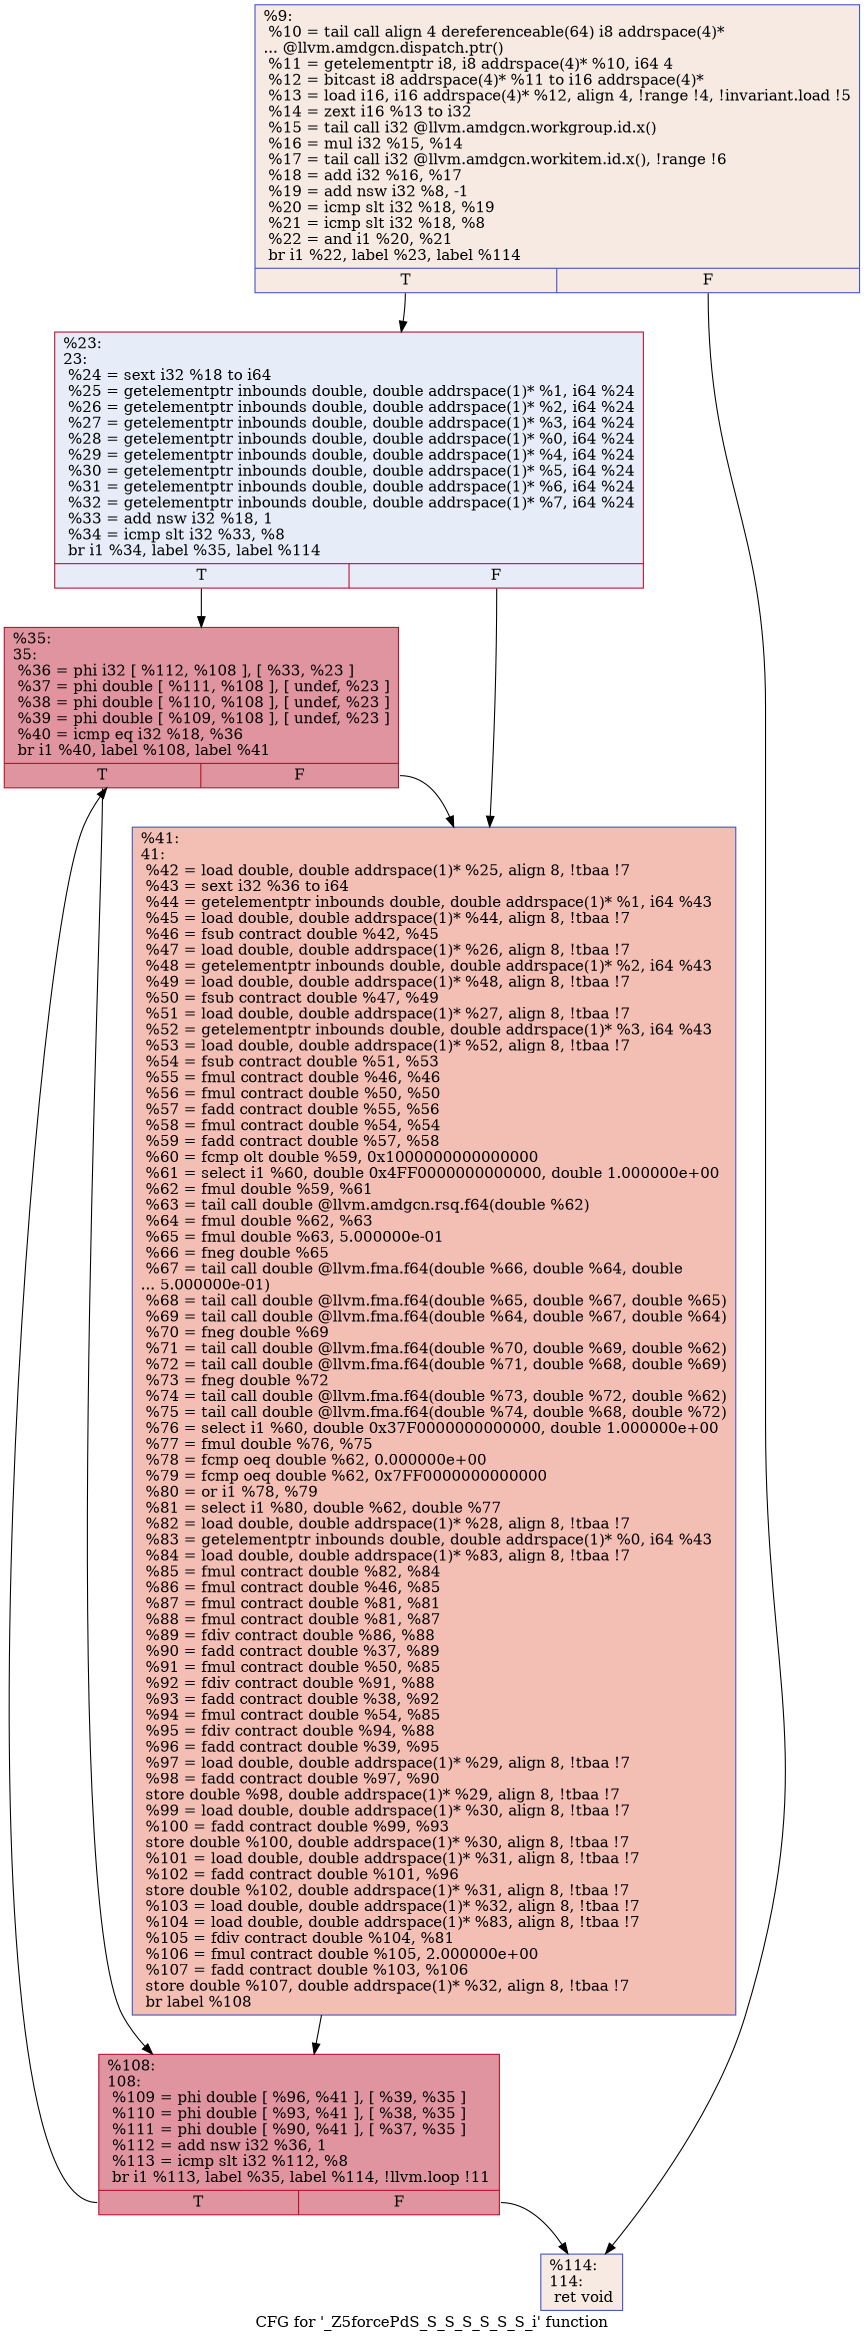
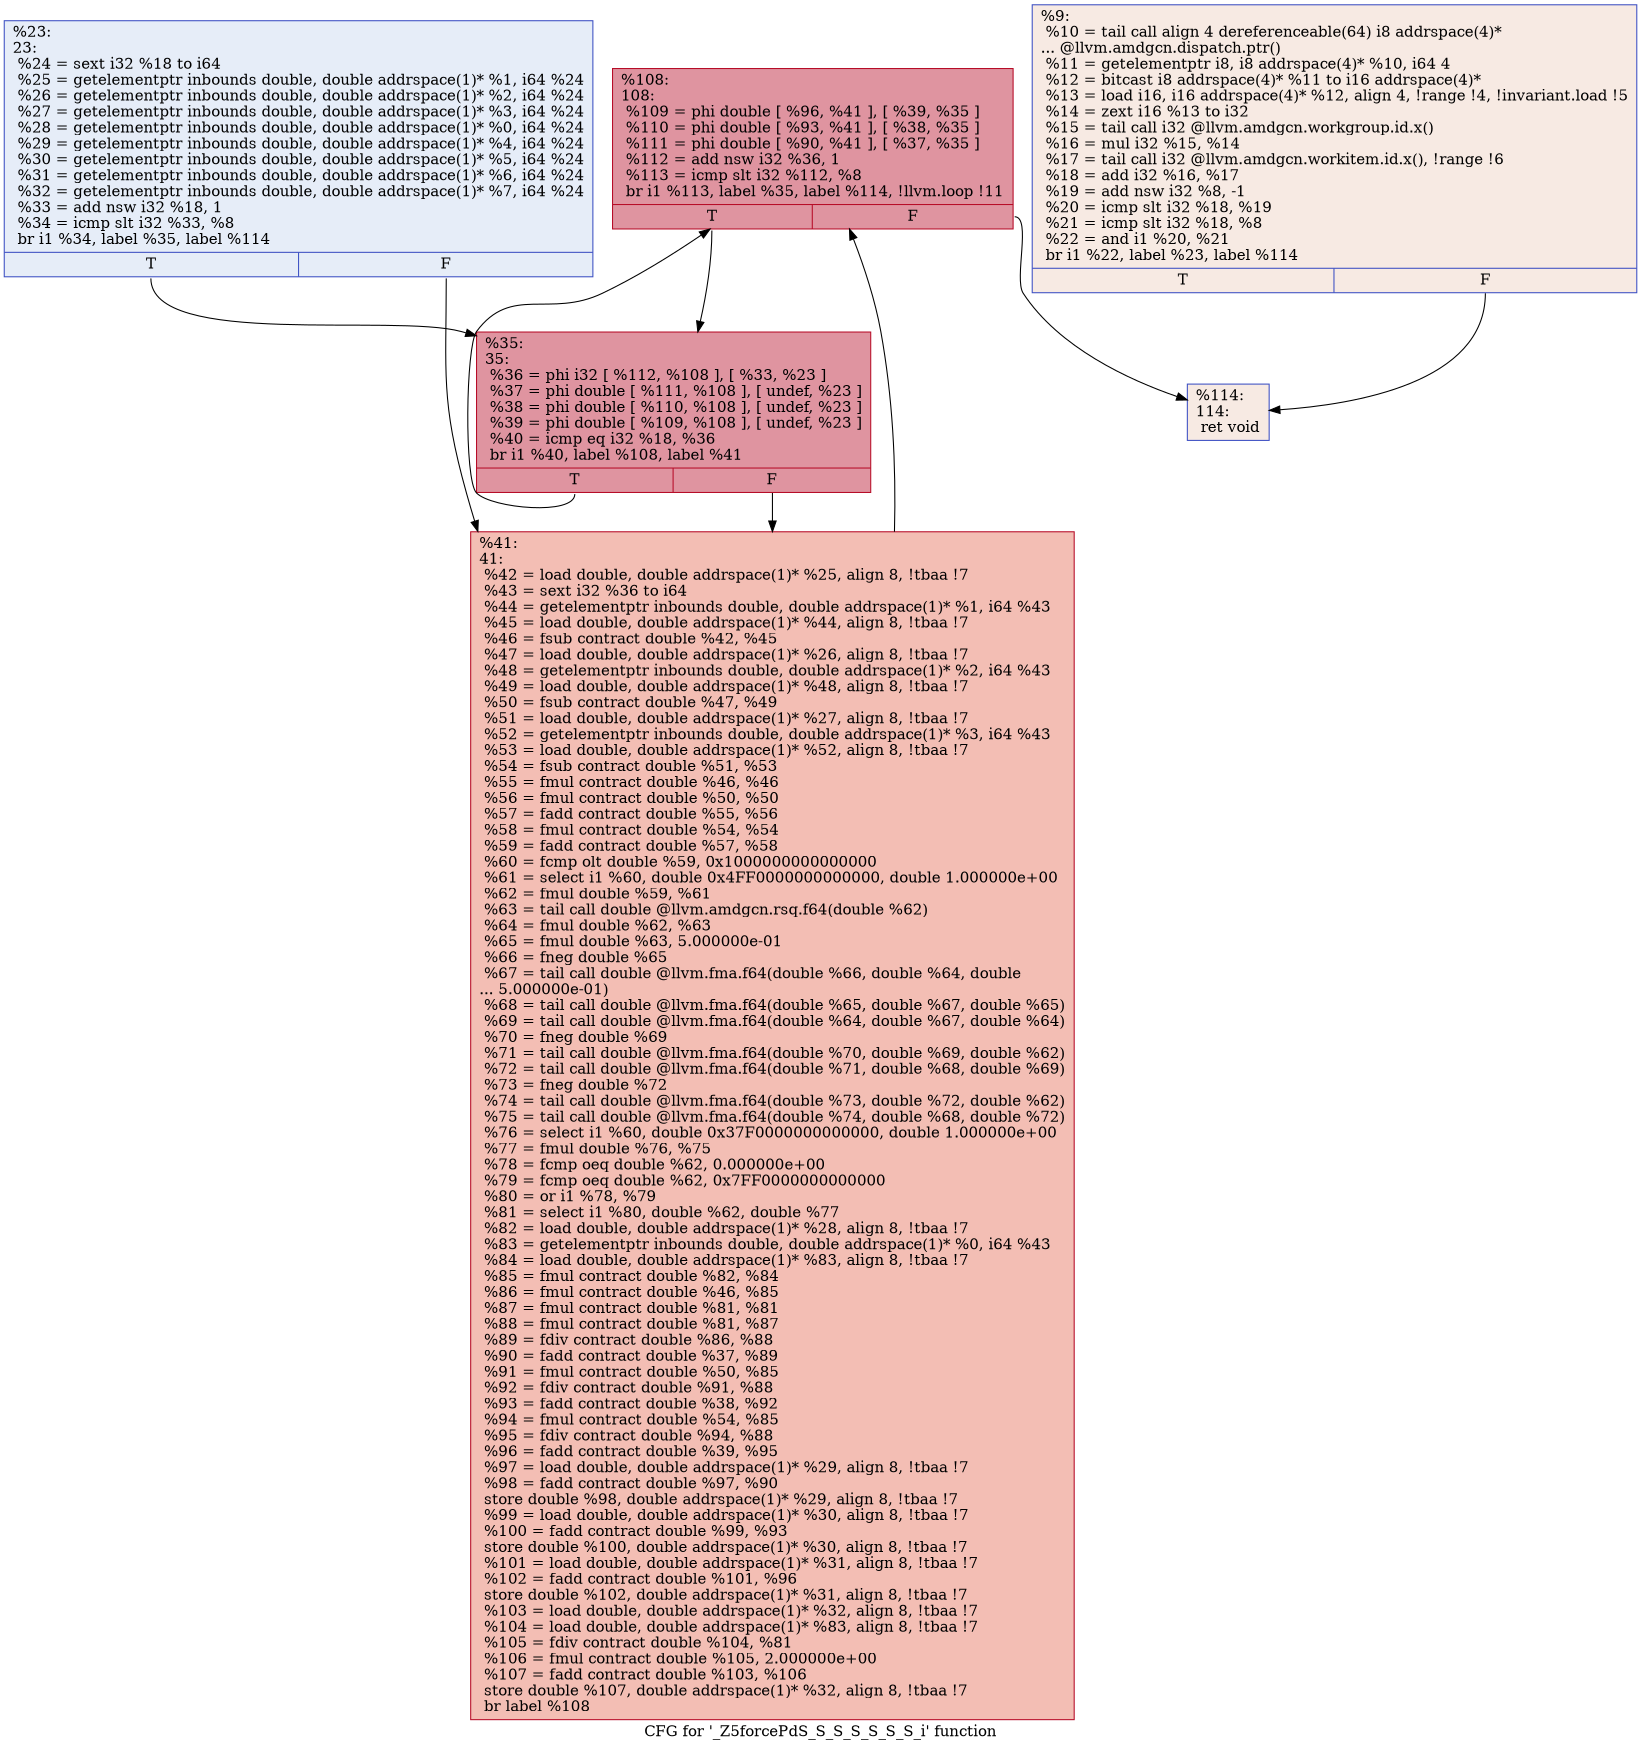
(405, 307) -> none
(349, 460) -> (299, 149)
(434, 1421) -> (772, 1126)
